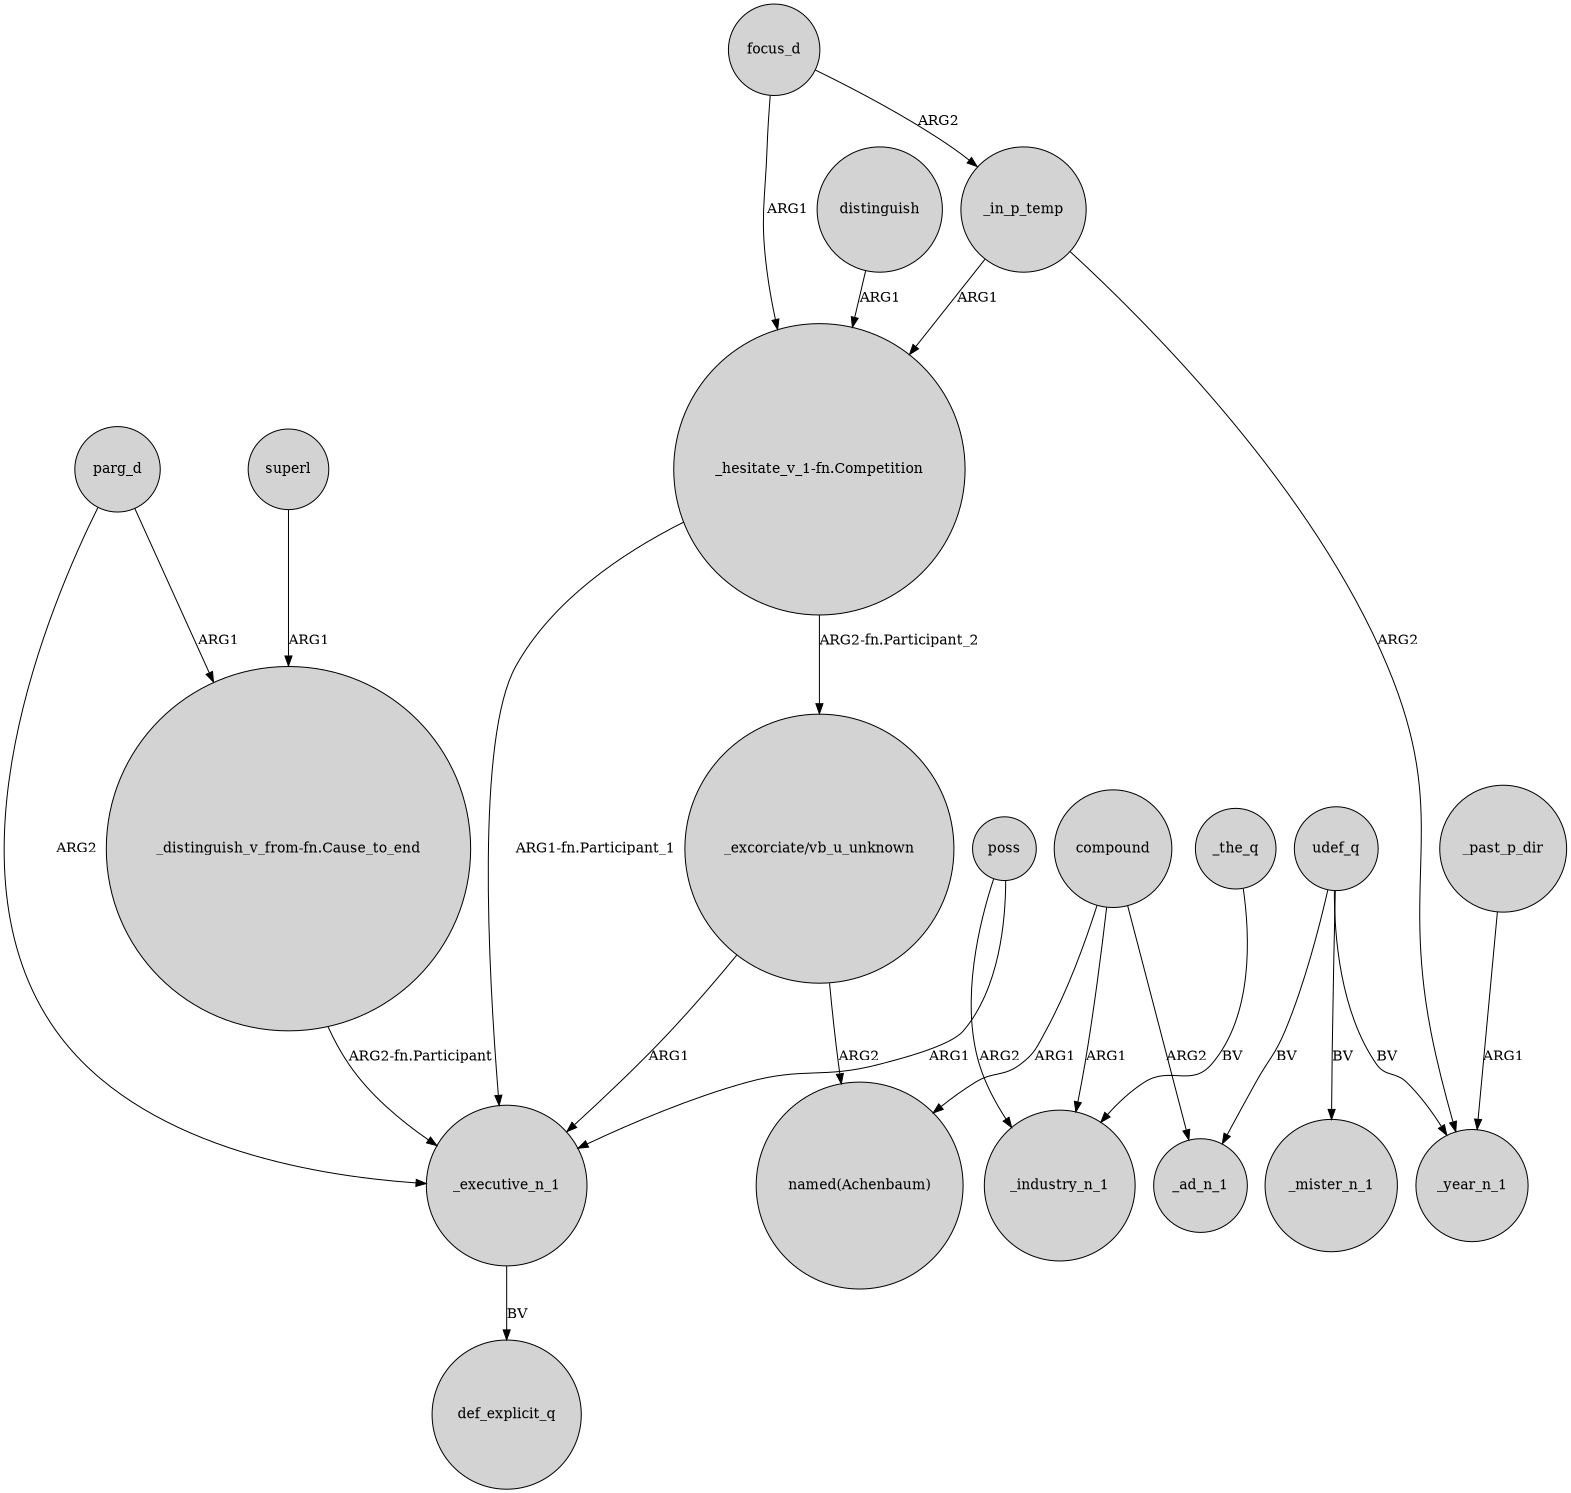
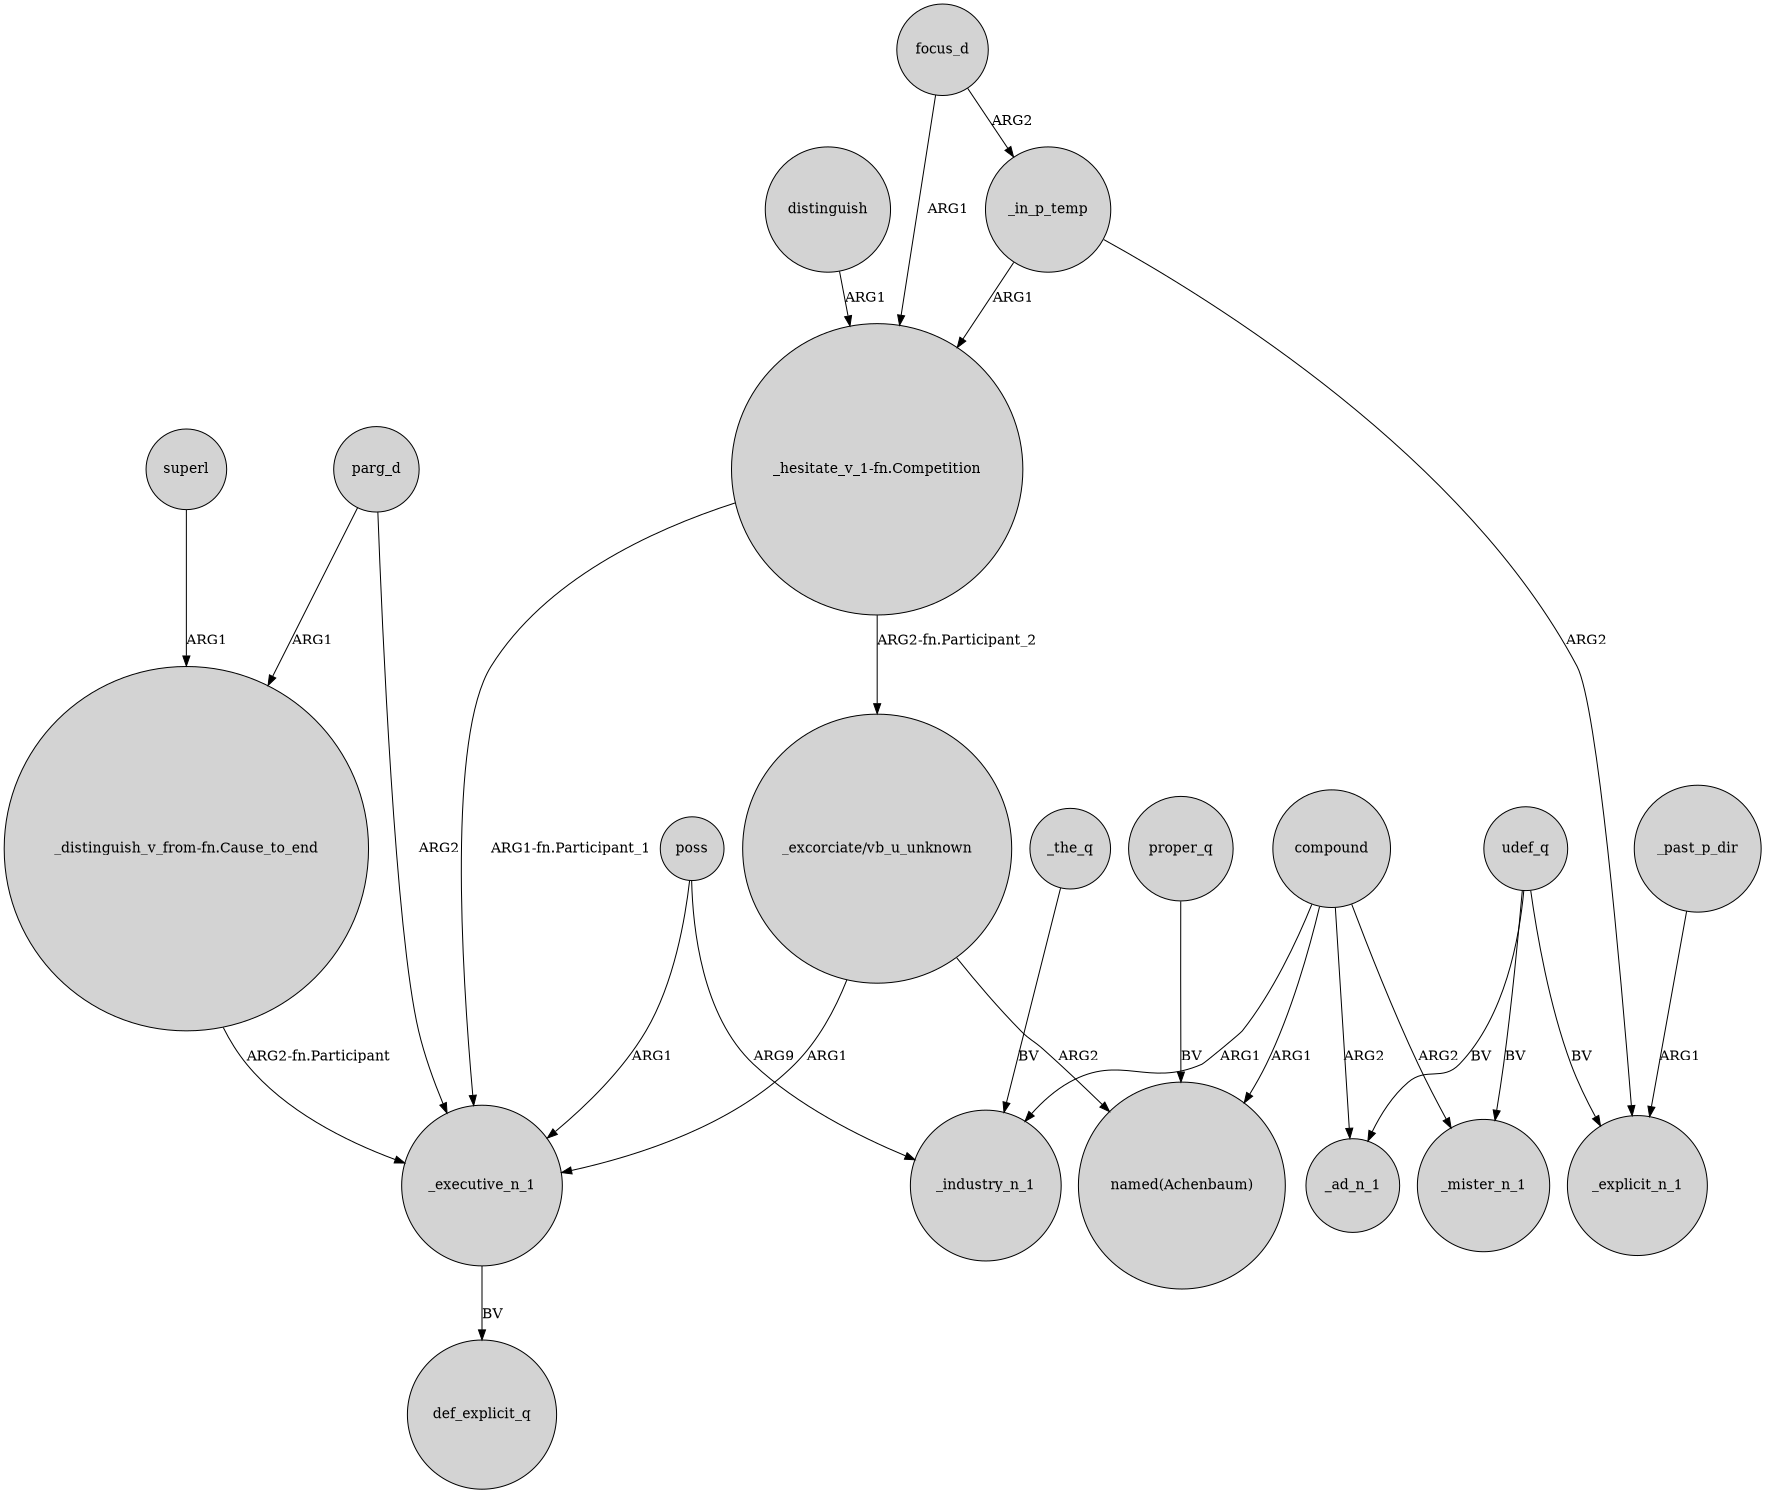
none -> (1181, 849)
none -> (1395, 1013)
(1000, 1057) -> (774, 1057)
(1472, 1186) -> (1637, 1186)
